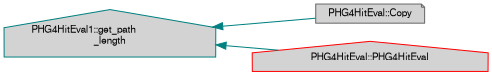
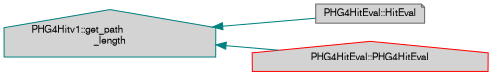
(370, 14) -> (370, 14)
(110, 36) -> (110, 36)
